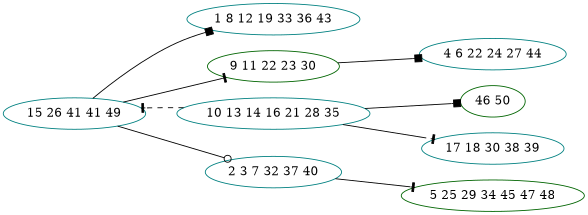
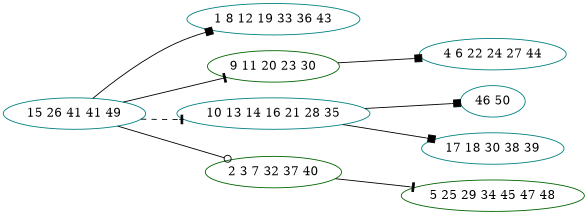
(273, 66) -> (273, 66)
(493, 101) -> (493, 101)
(165, 108) -> (160, 119)
(385, 131) -> (385, 131)
(273, 172) -> (273, 172)
